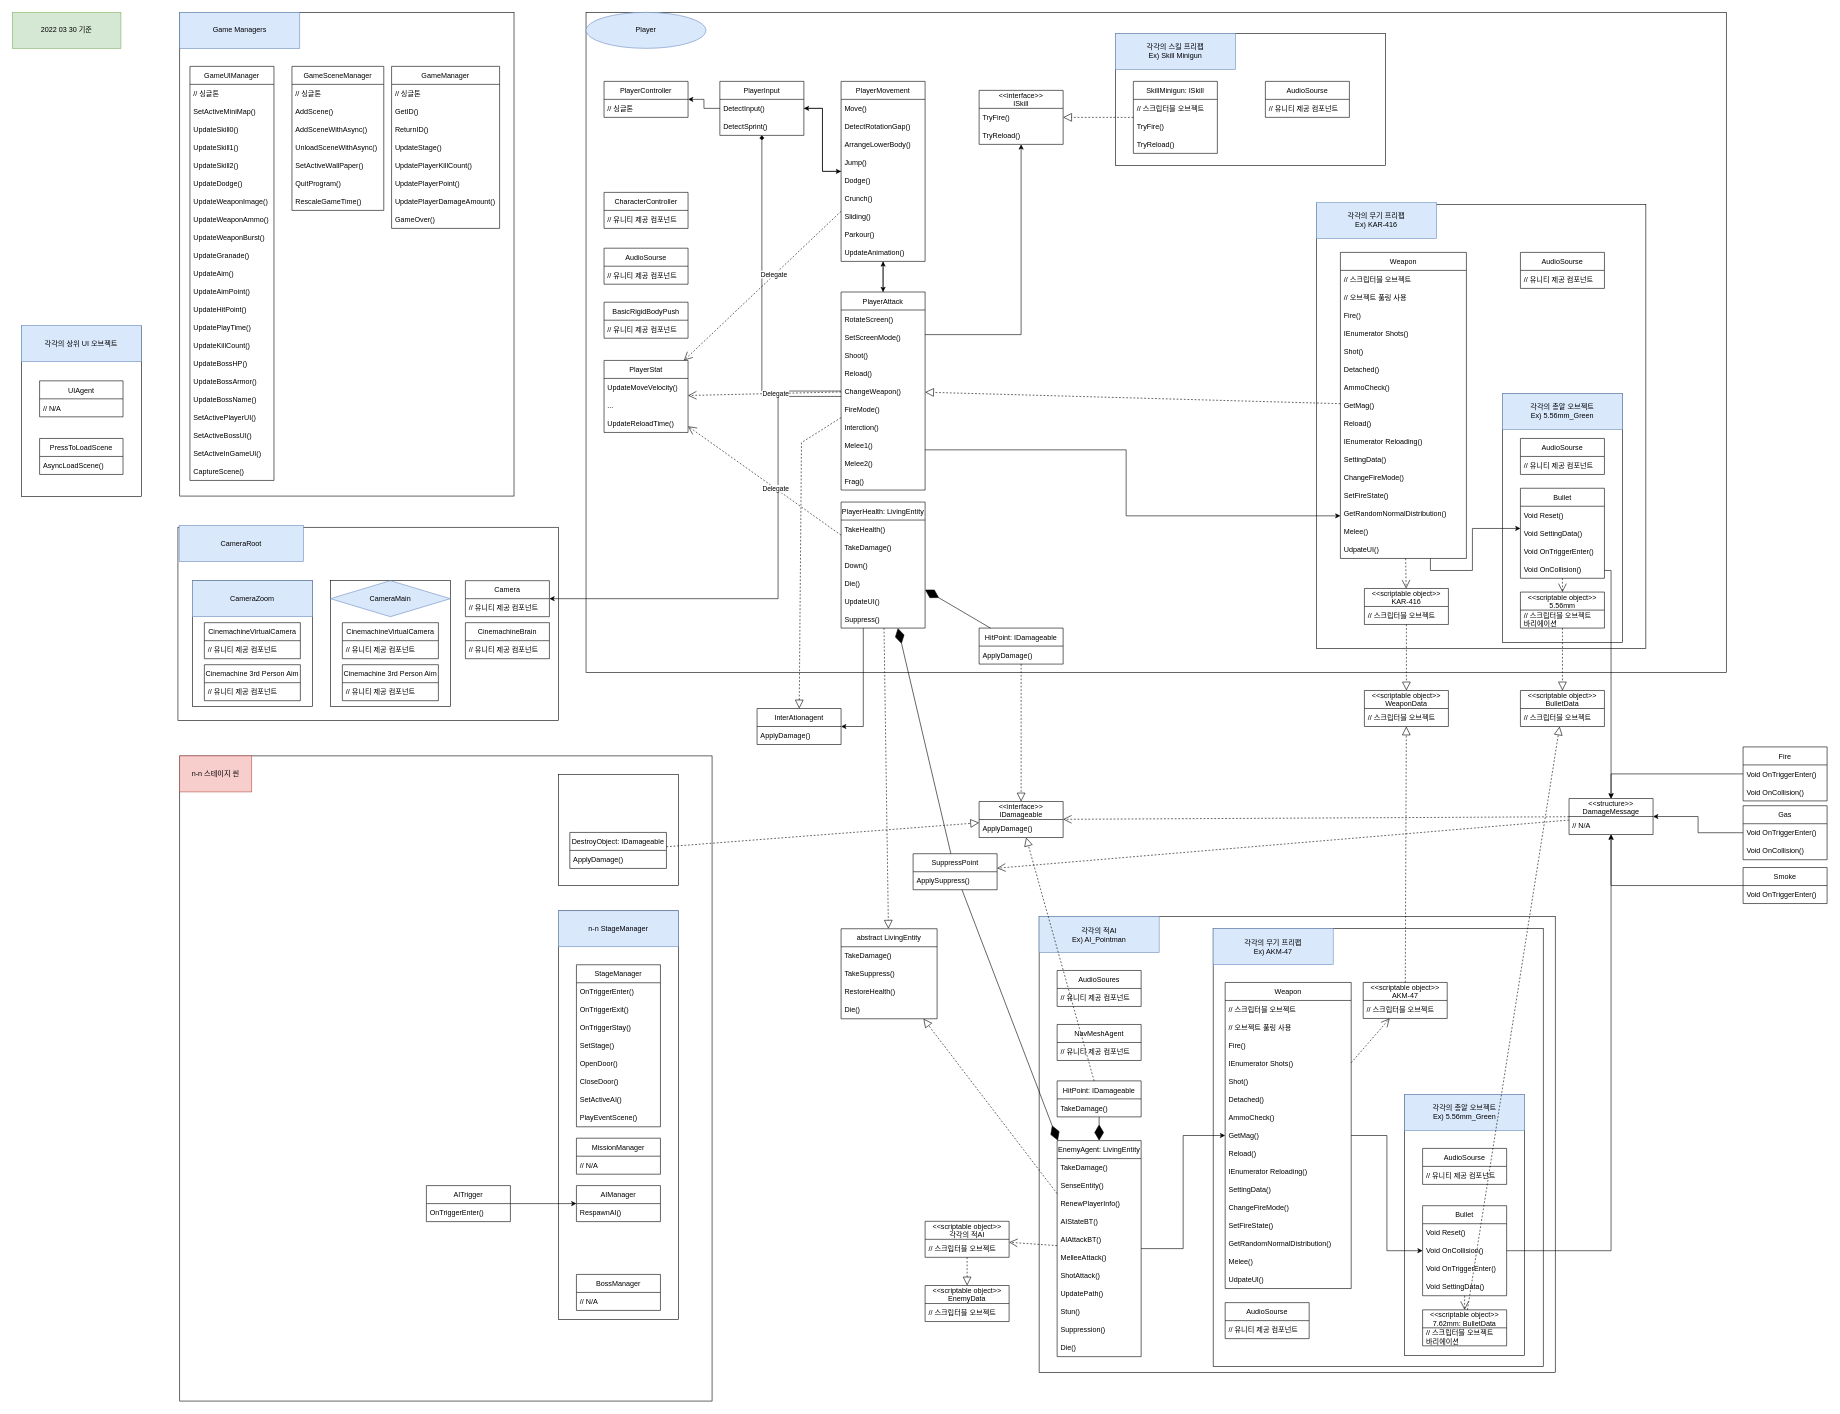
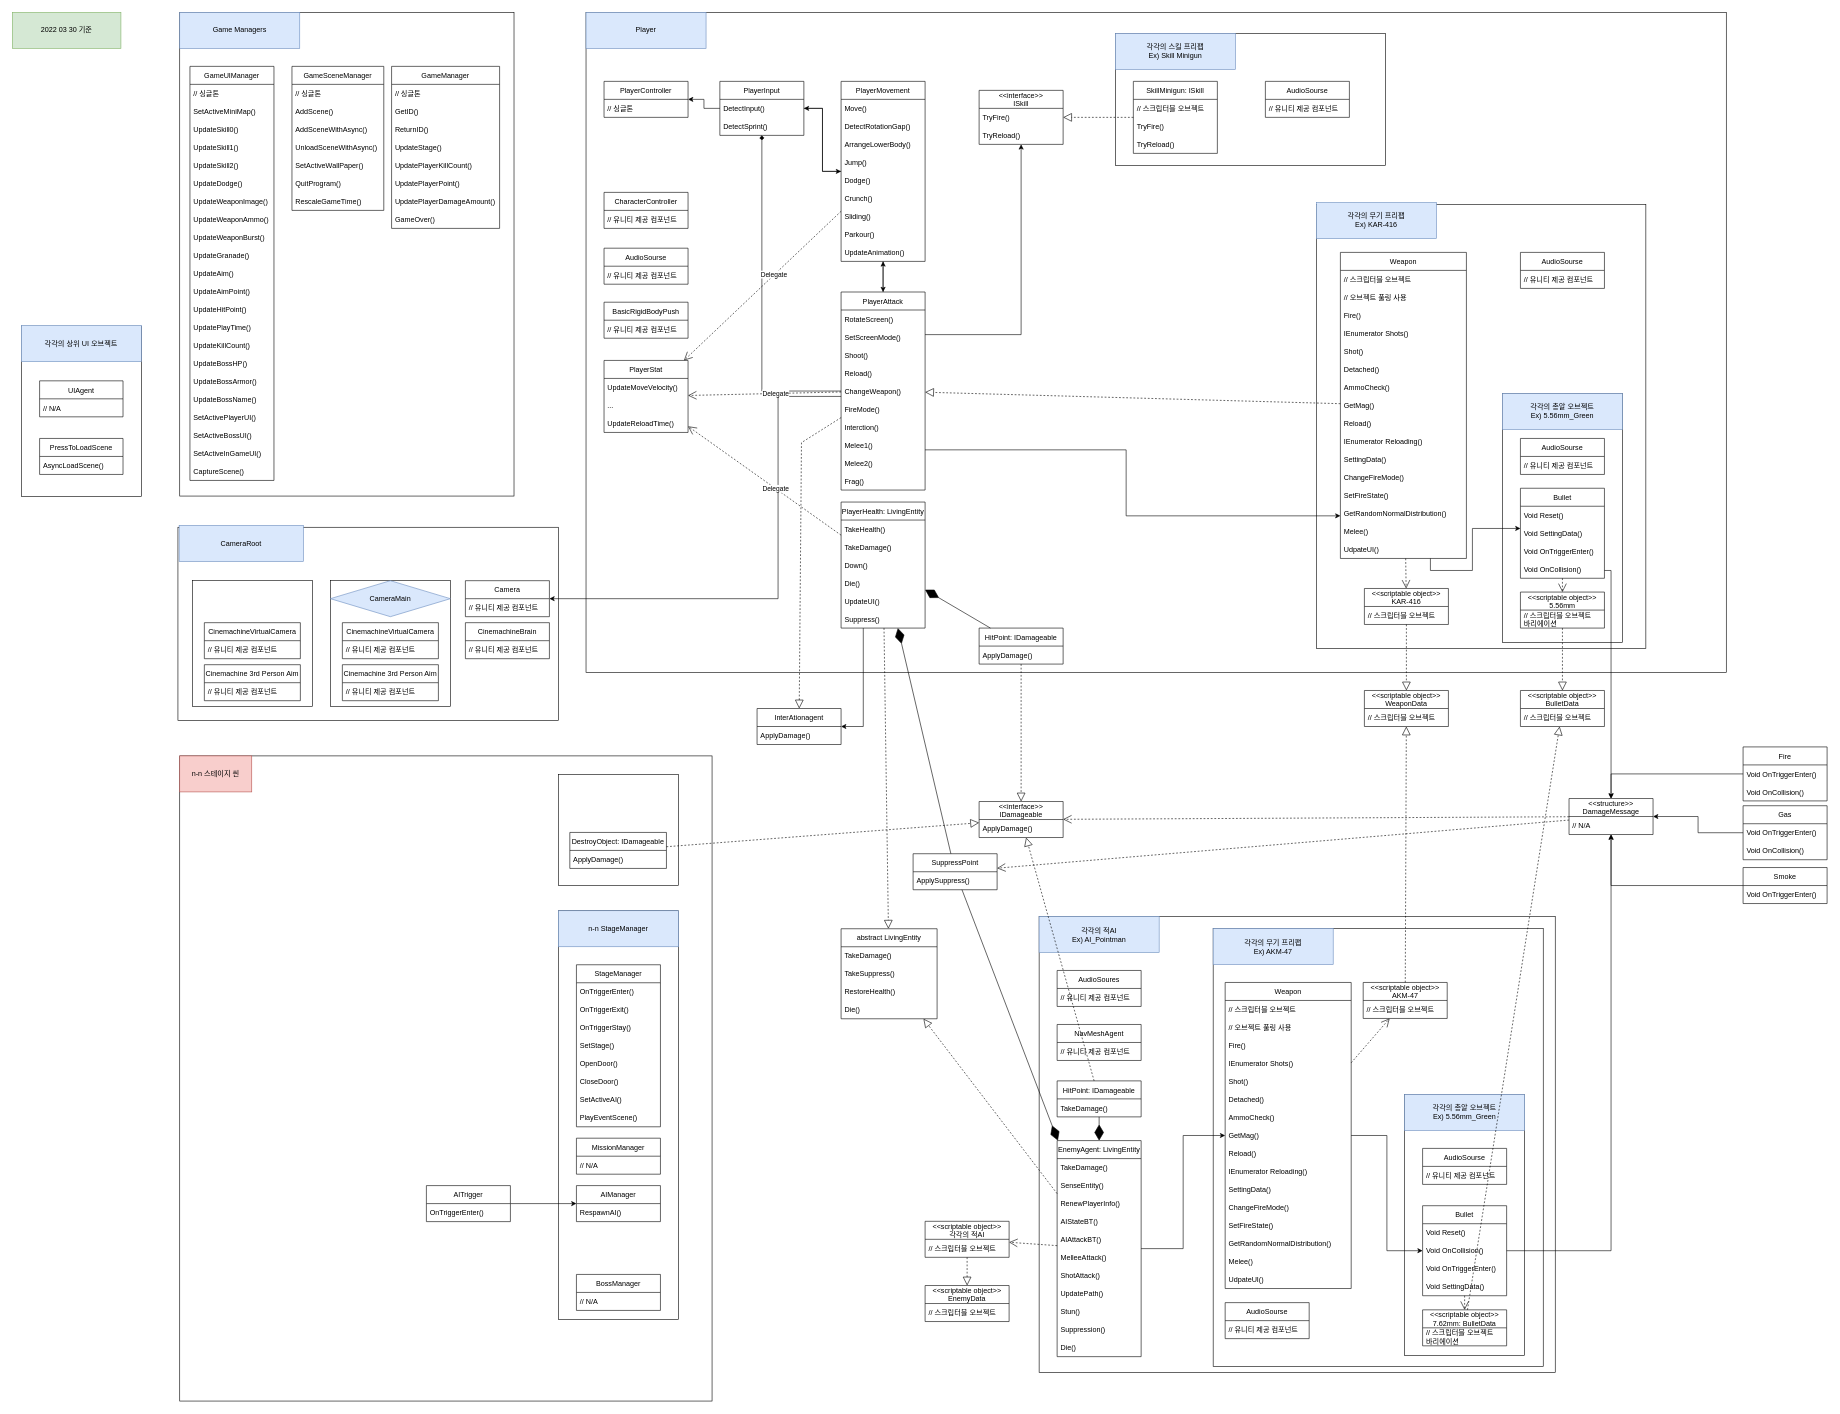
(646, 30) -> (646, 30)
(252, 599) -> none
